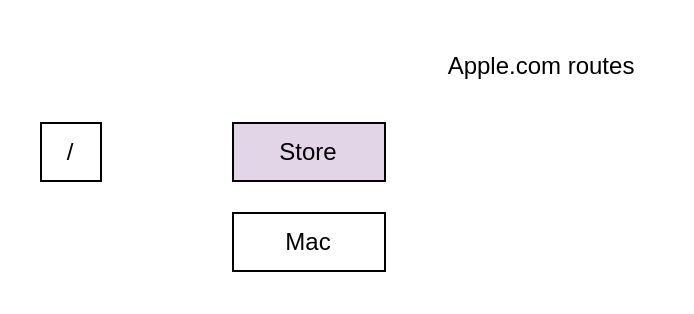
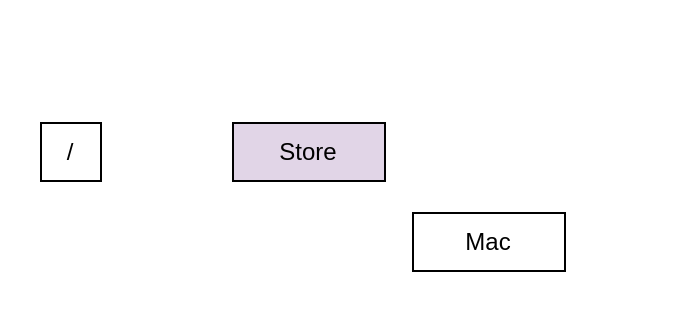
(540, 67) -> none
(309, 242) -> (489, 242)
